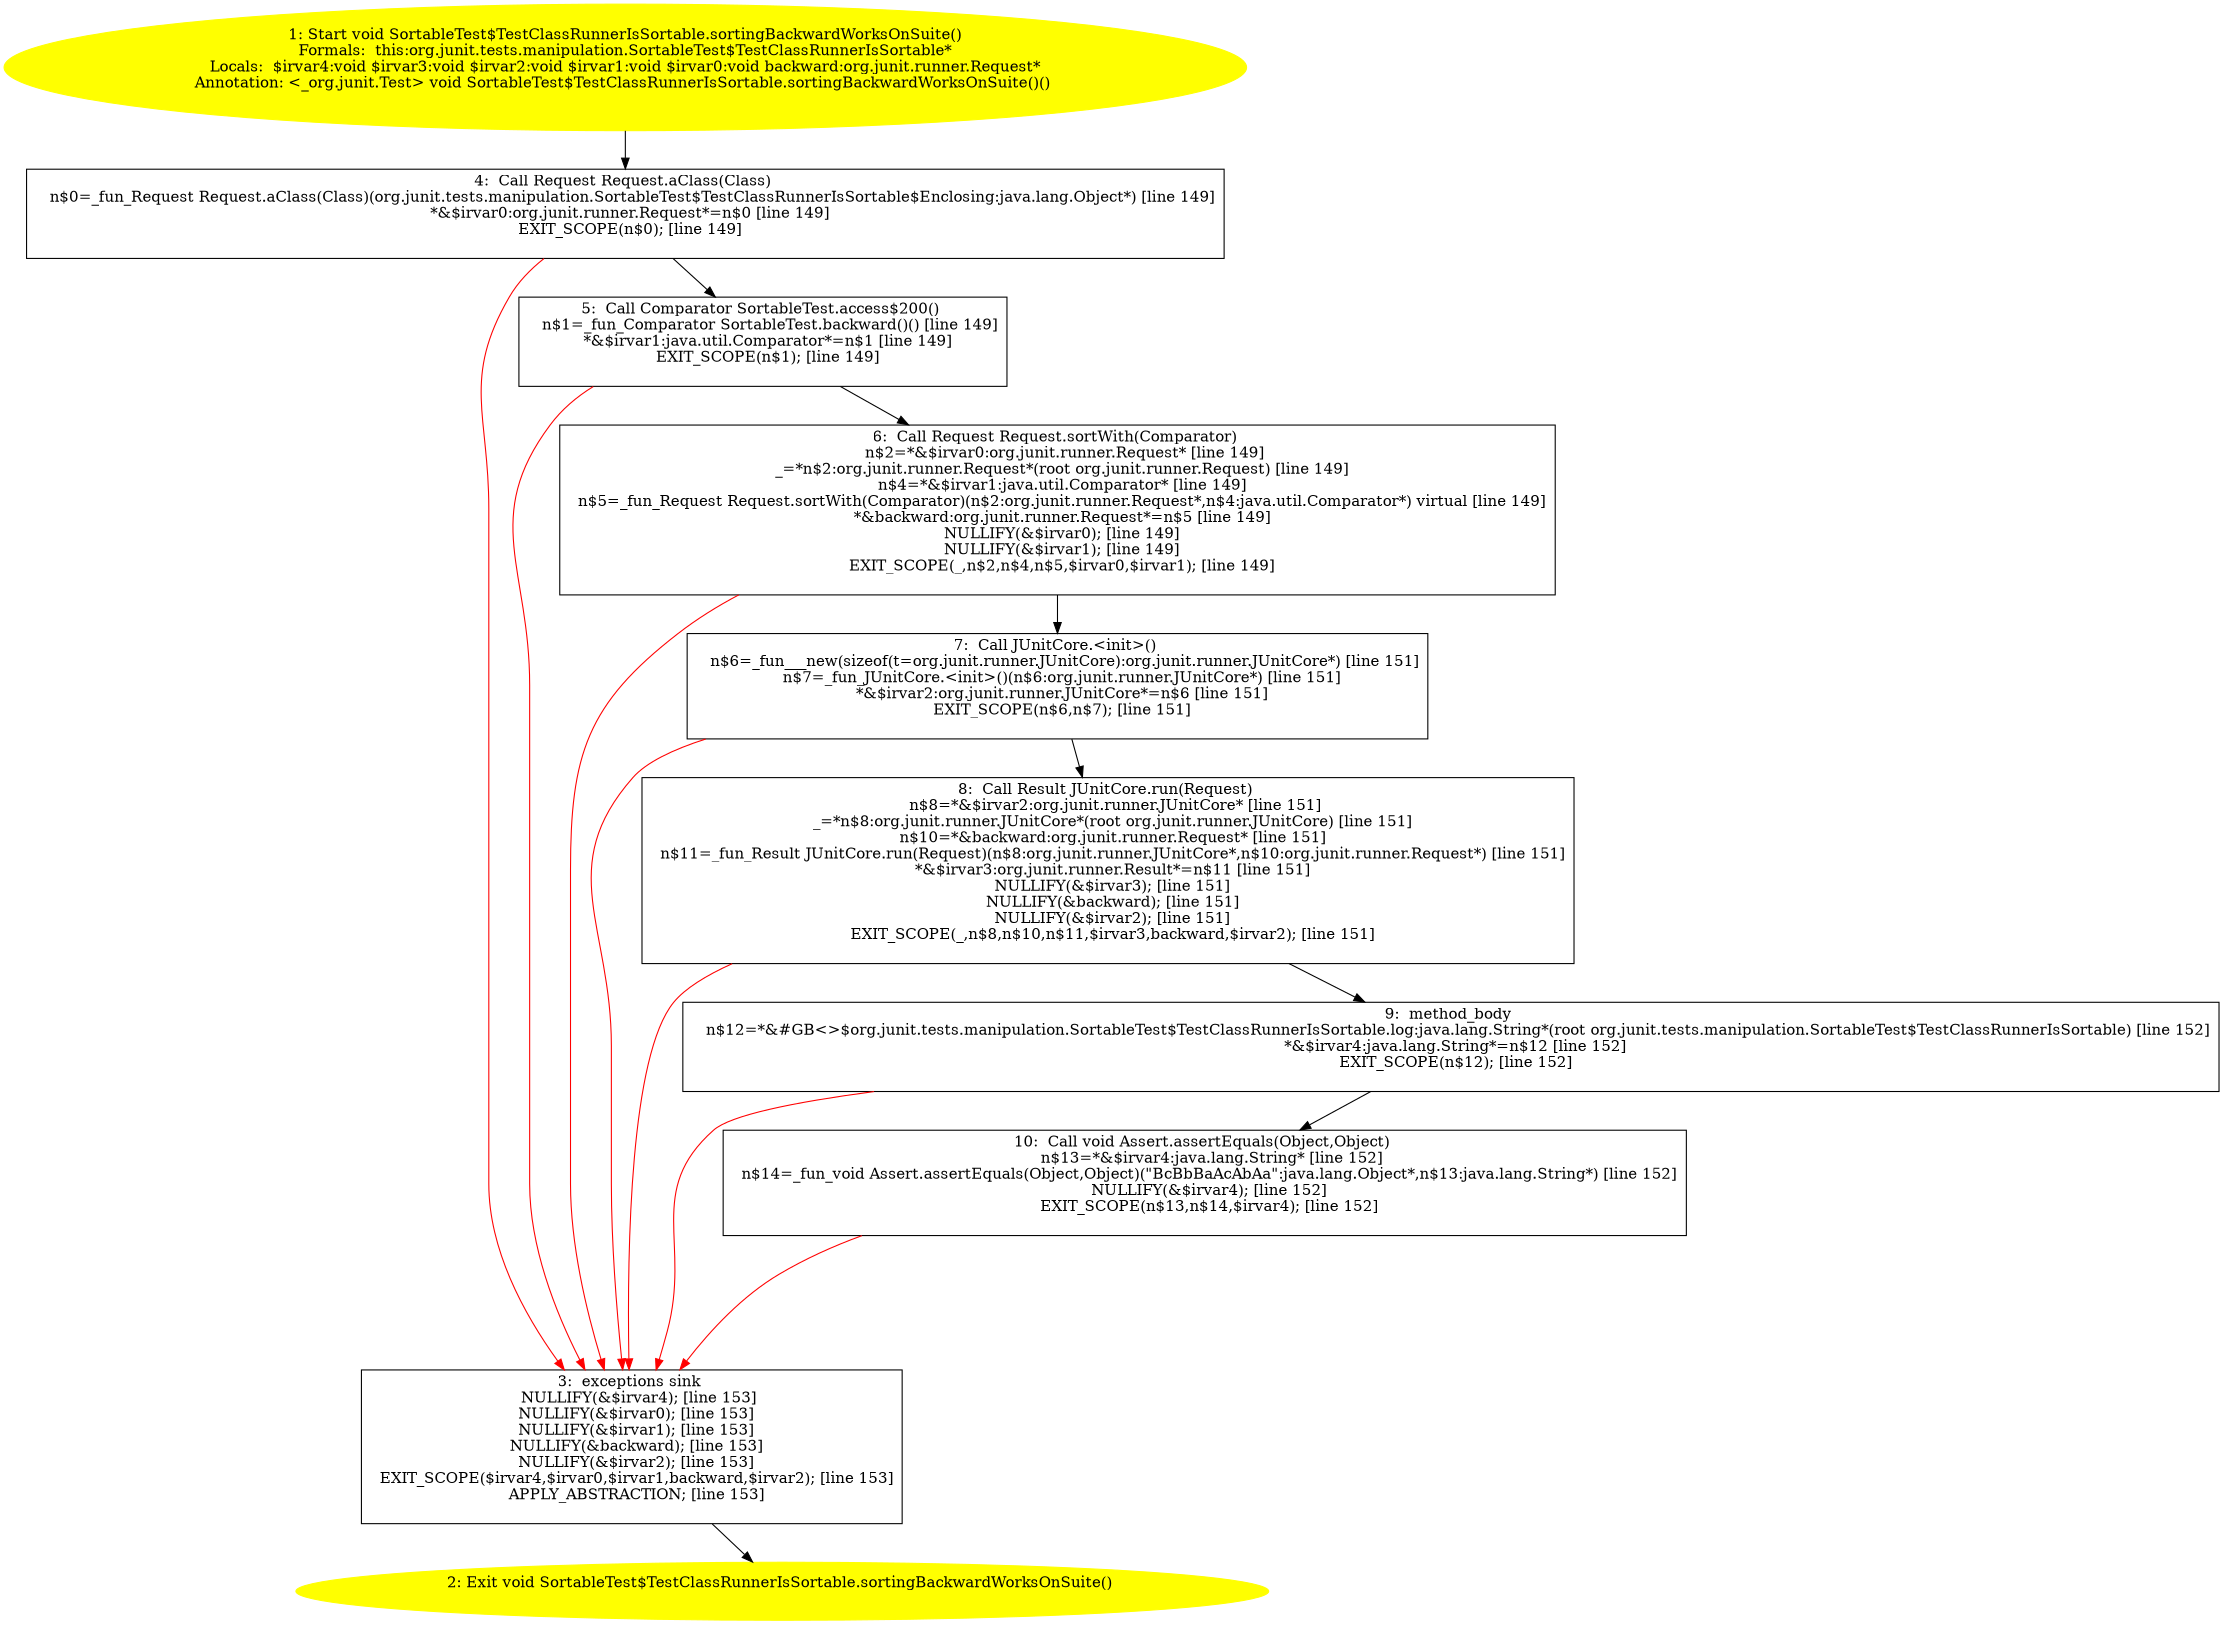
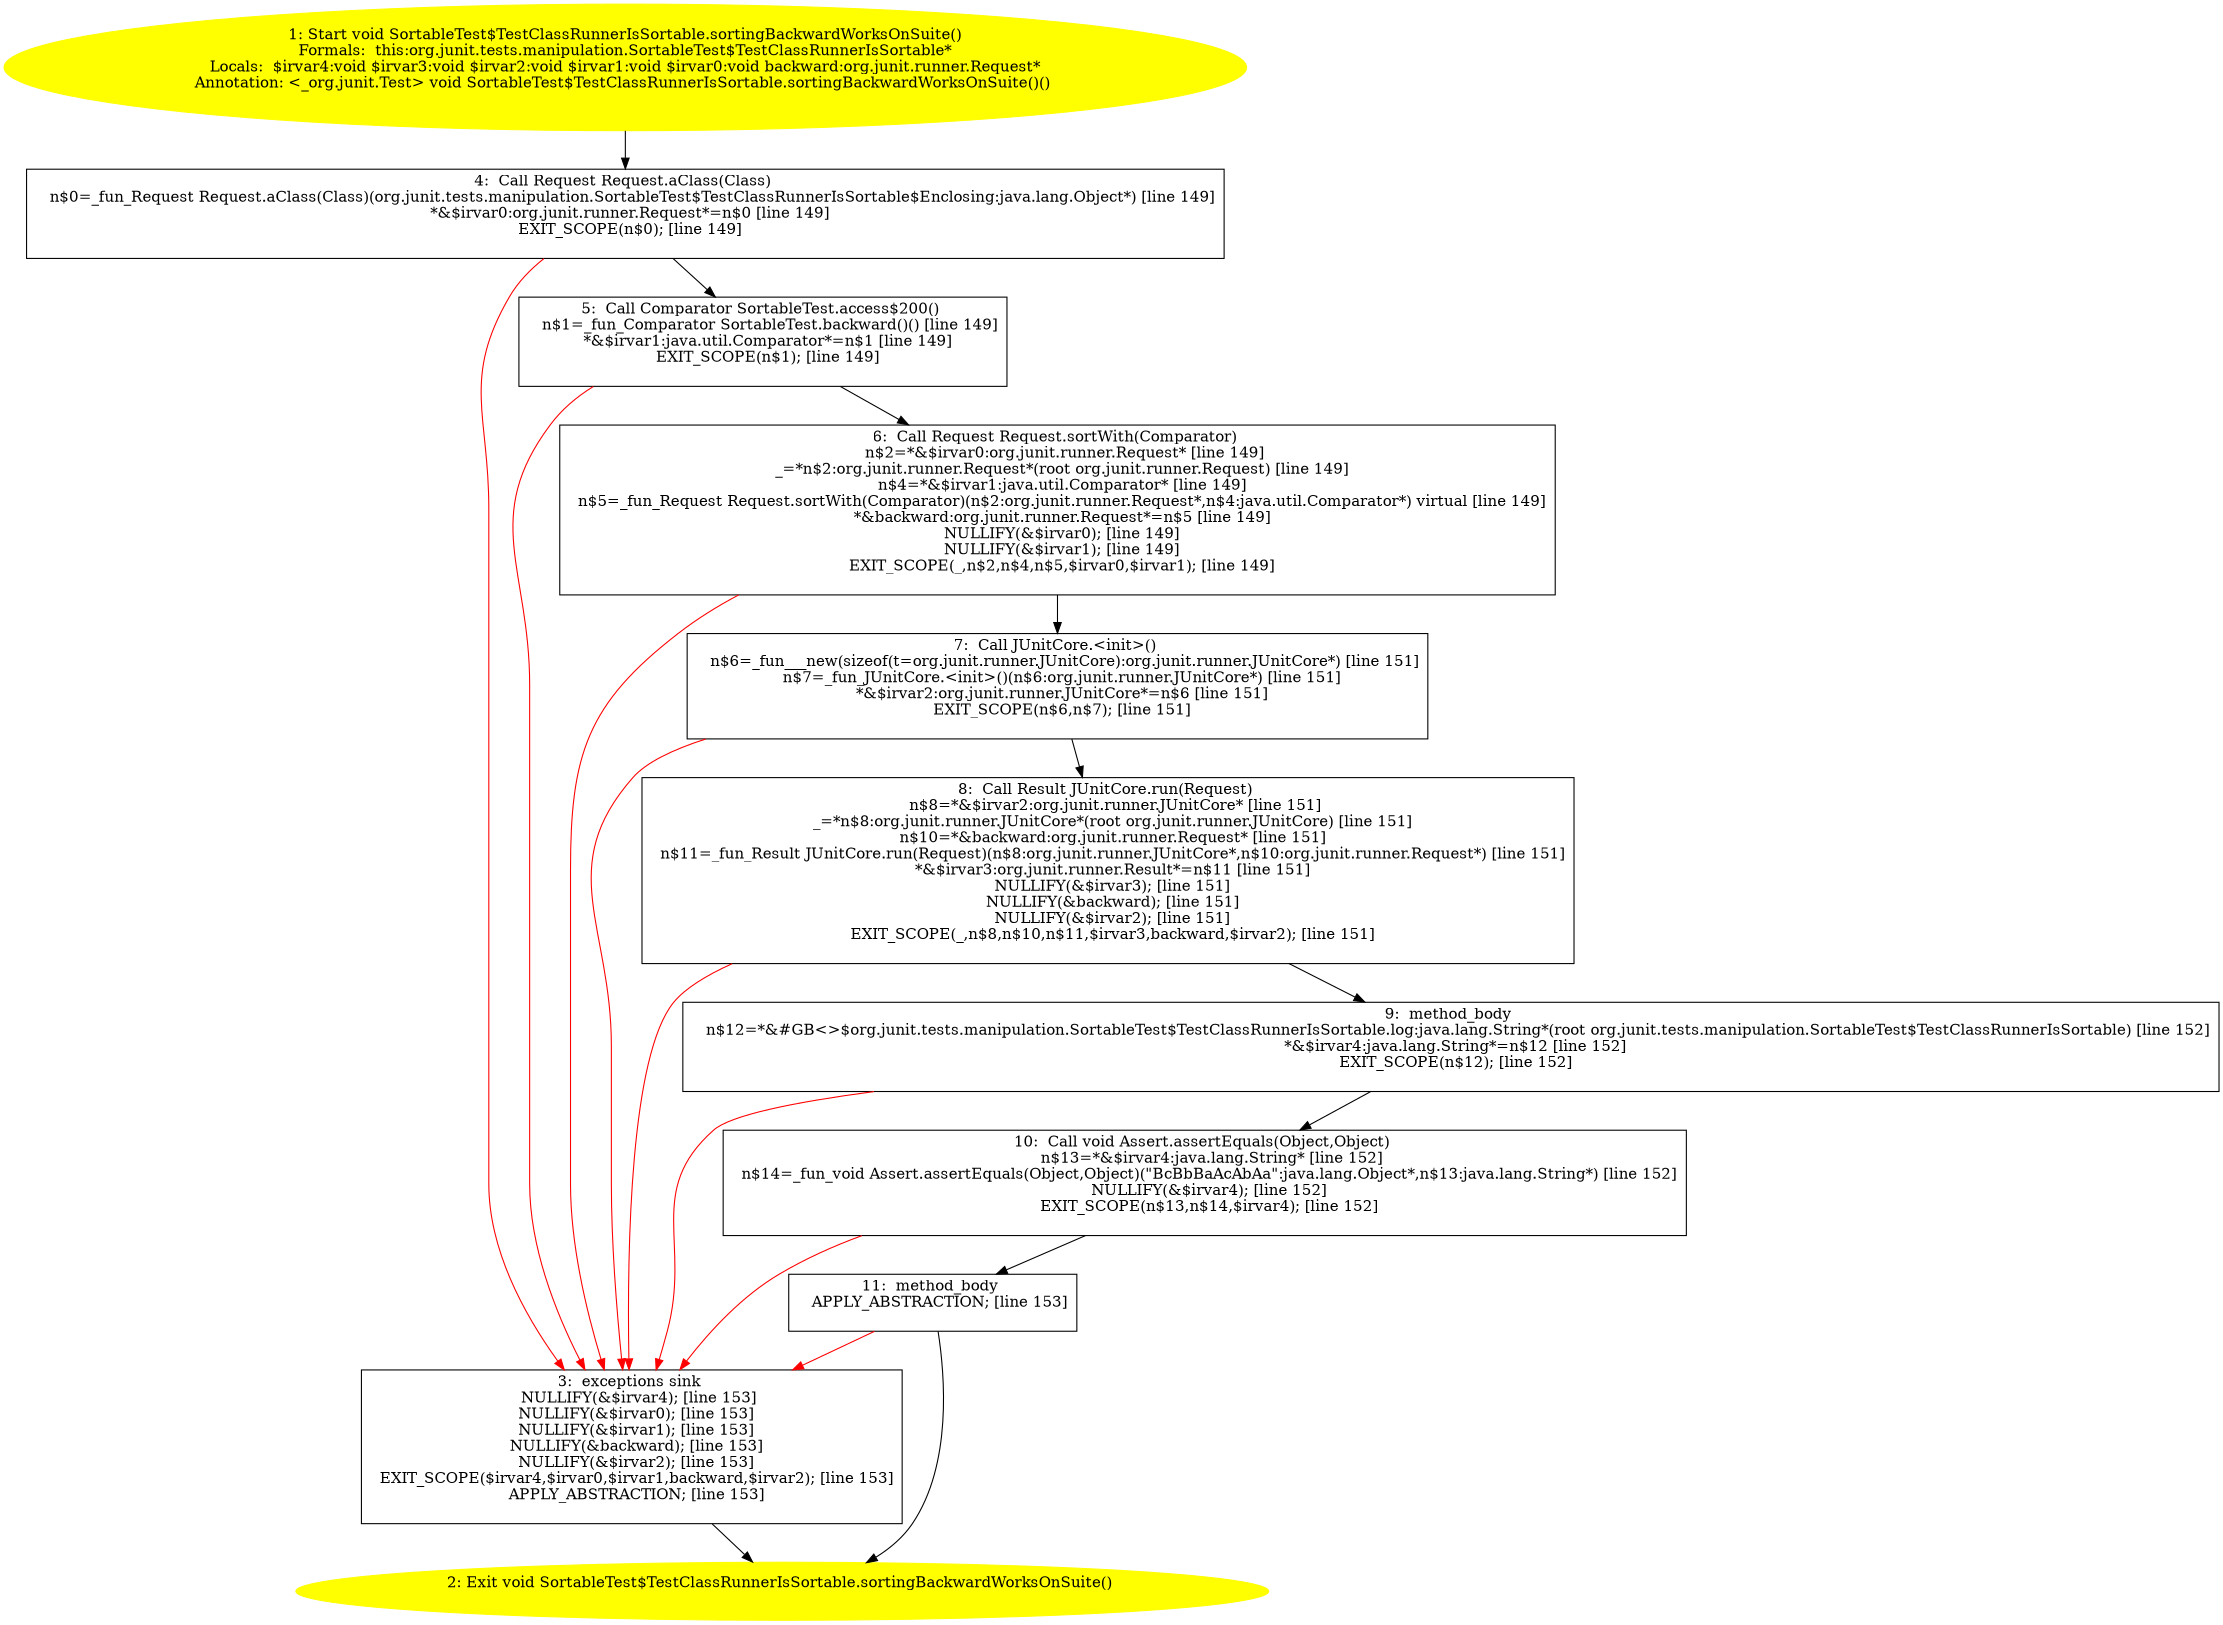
none -> (933, 1303)
